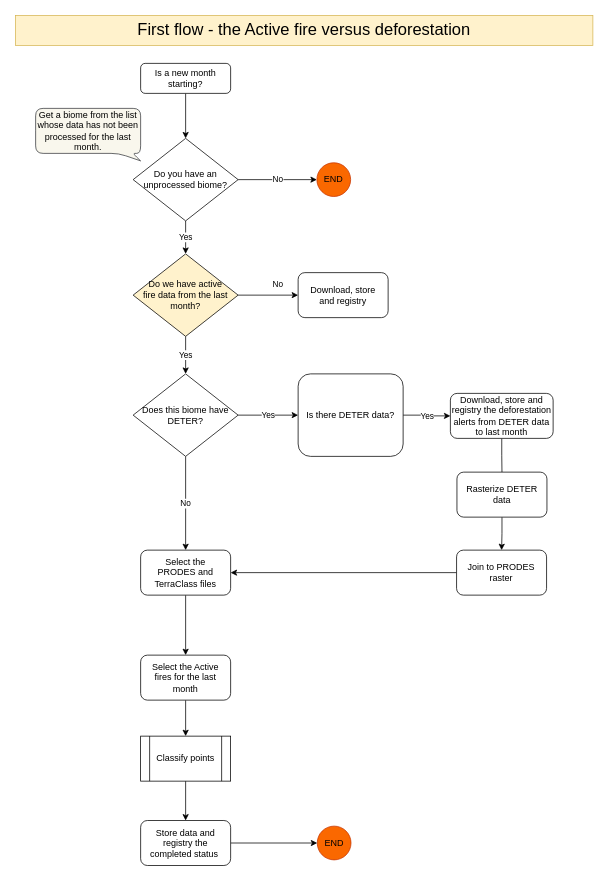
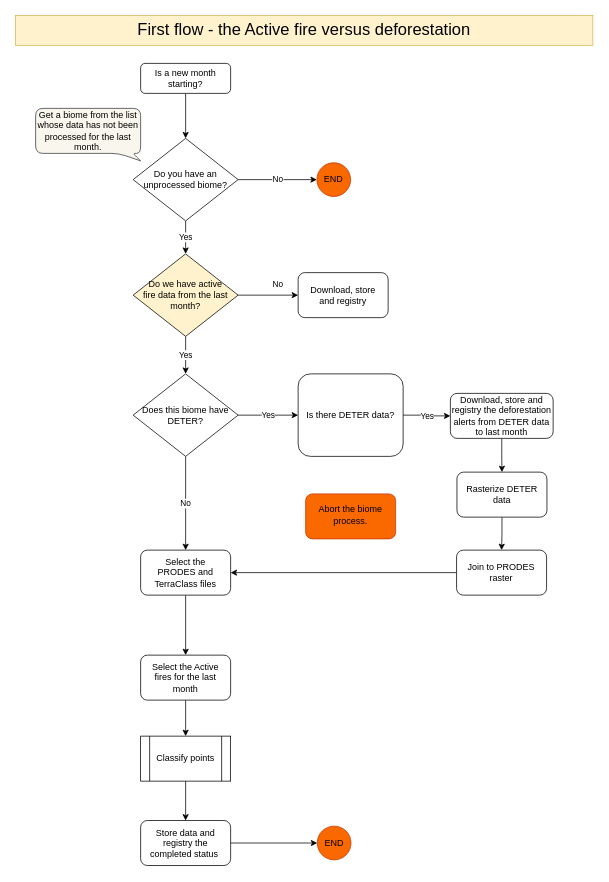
(502, 467) -> (502, 465)
none -> (351, 516)
